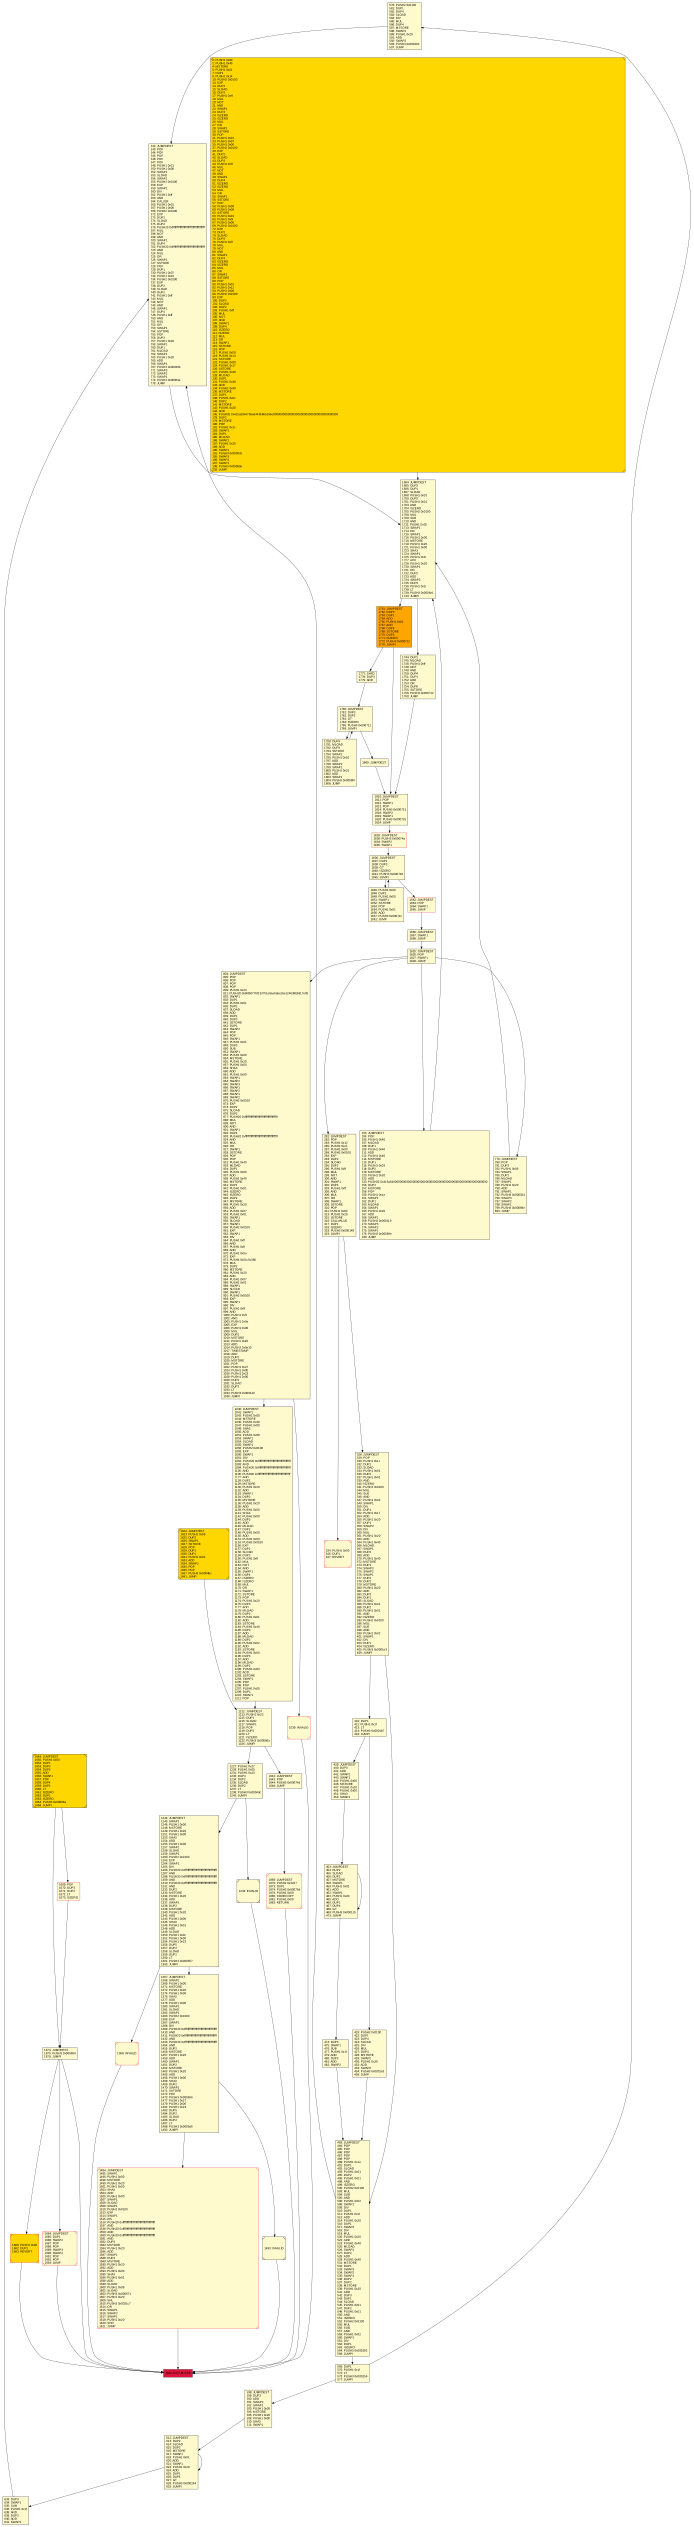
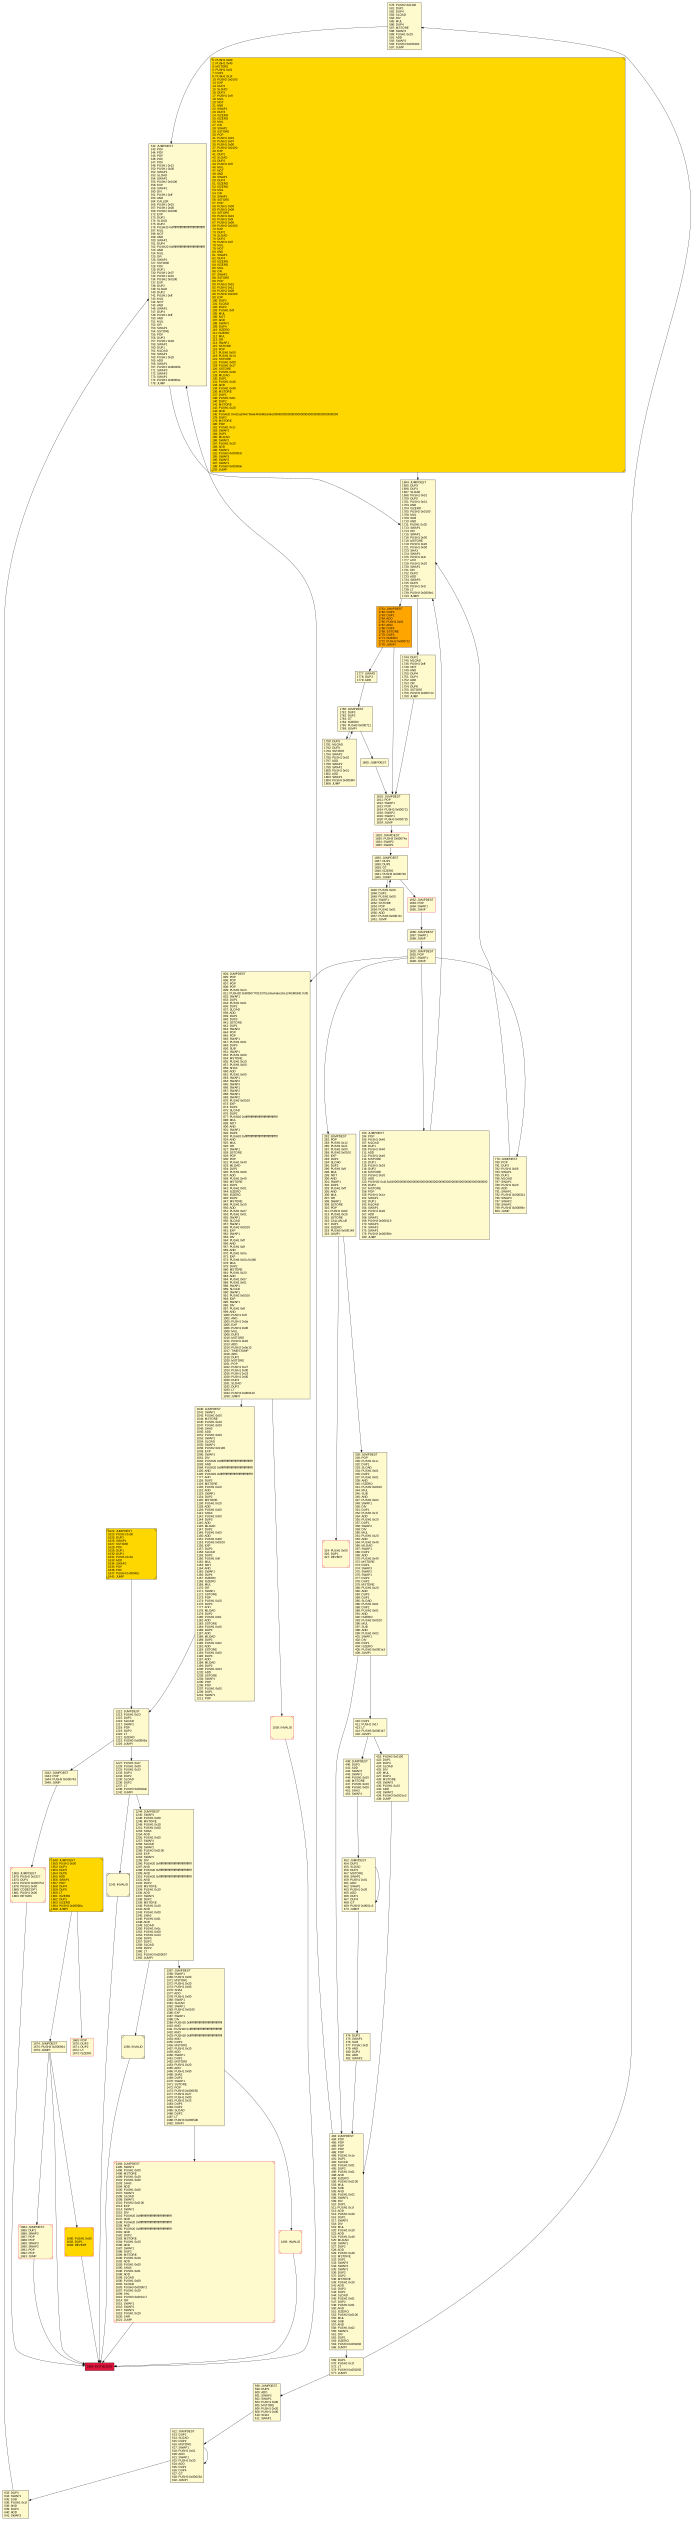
(367, 677) -> (366, 677)
(64, 1973) -> none
(127, 2054) -> (133, 2047)
(274, 2248) -> (290, 2242)
